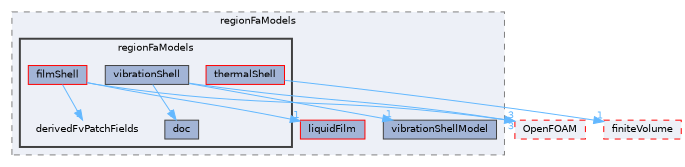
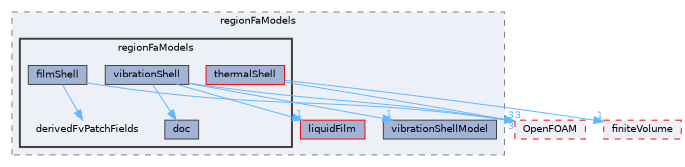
(58, 75) -> (58, 75)
none -> (378, 97)
(204, 103) -> (258, 107)
